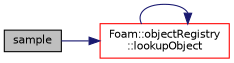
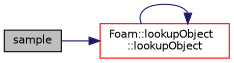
(165, 41) -> (165, 41)
